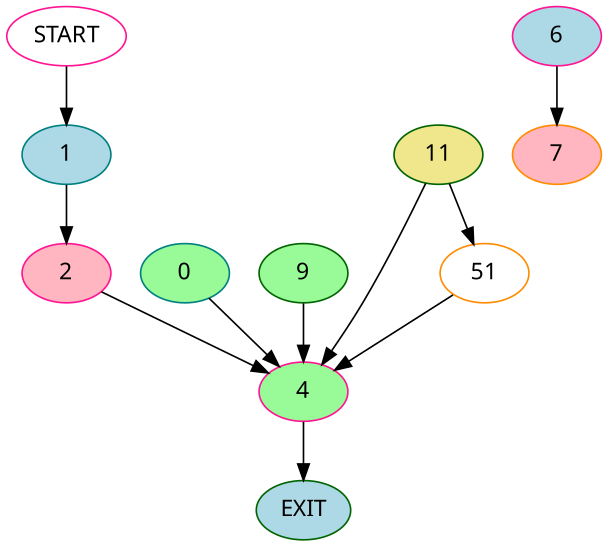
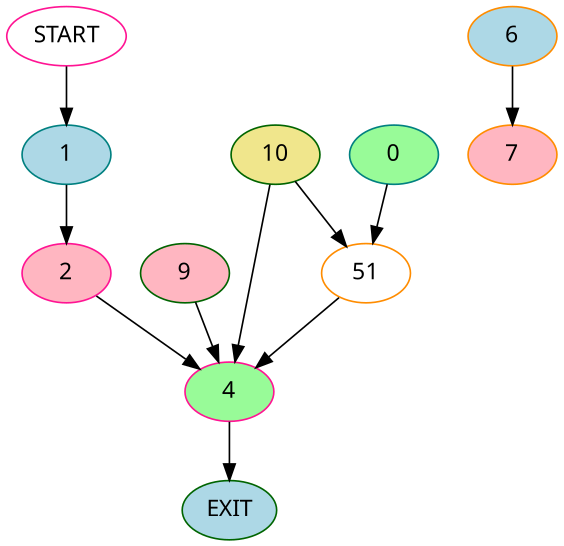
(557, 36) -> (513, 36)
(438, 155) -> (276, 155)
(303, 273) -> (185, 273)
(238, 327) -> (382, 206)
